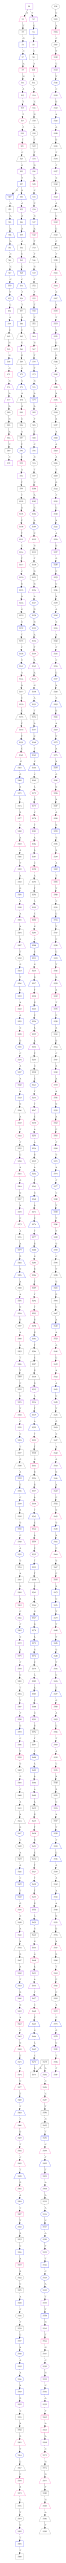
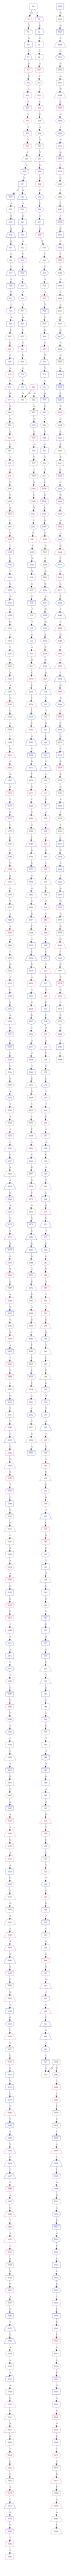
(21, 405) -> (29, 393)
none -> (10, 476)
(20, 1491) -> none
